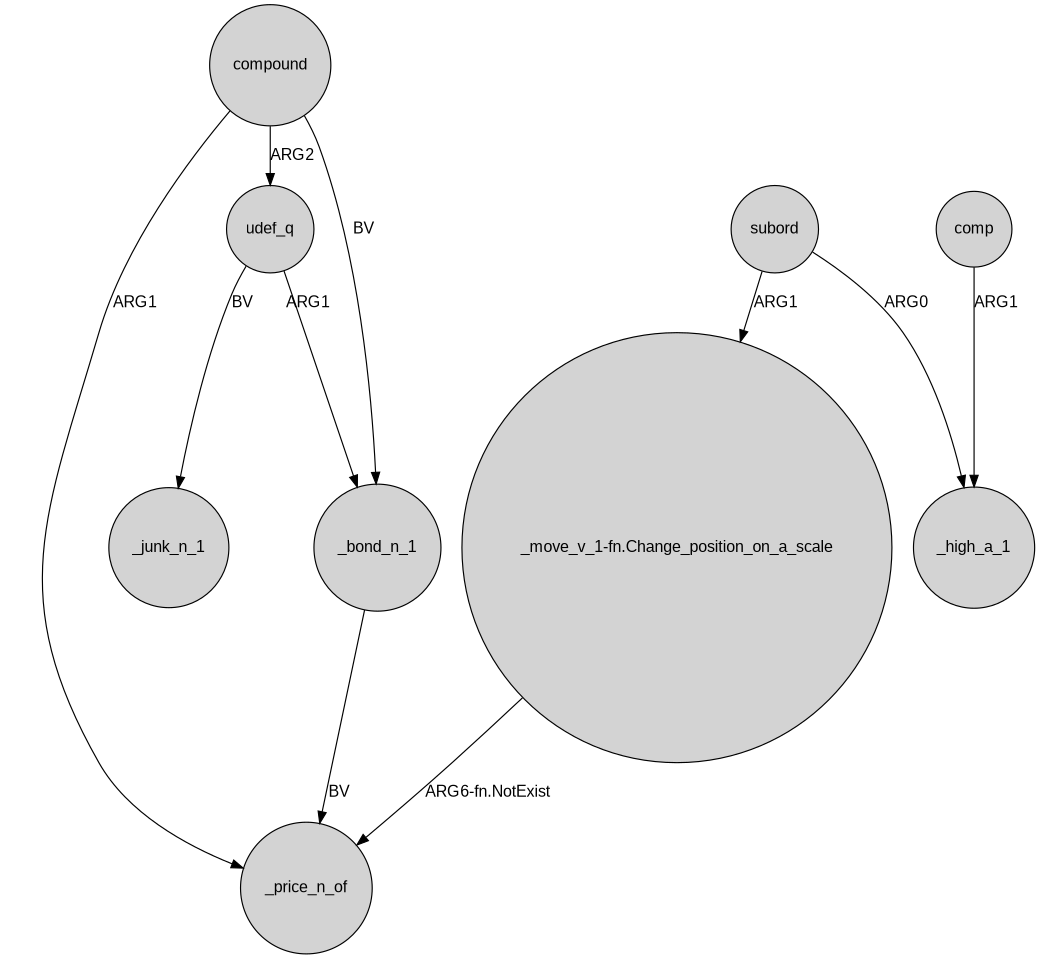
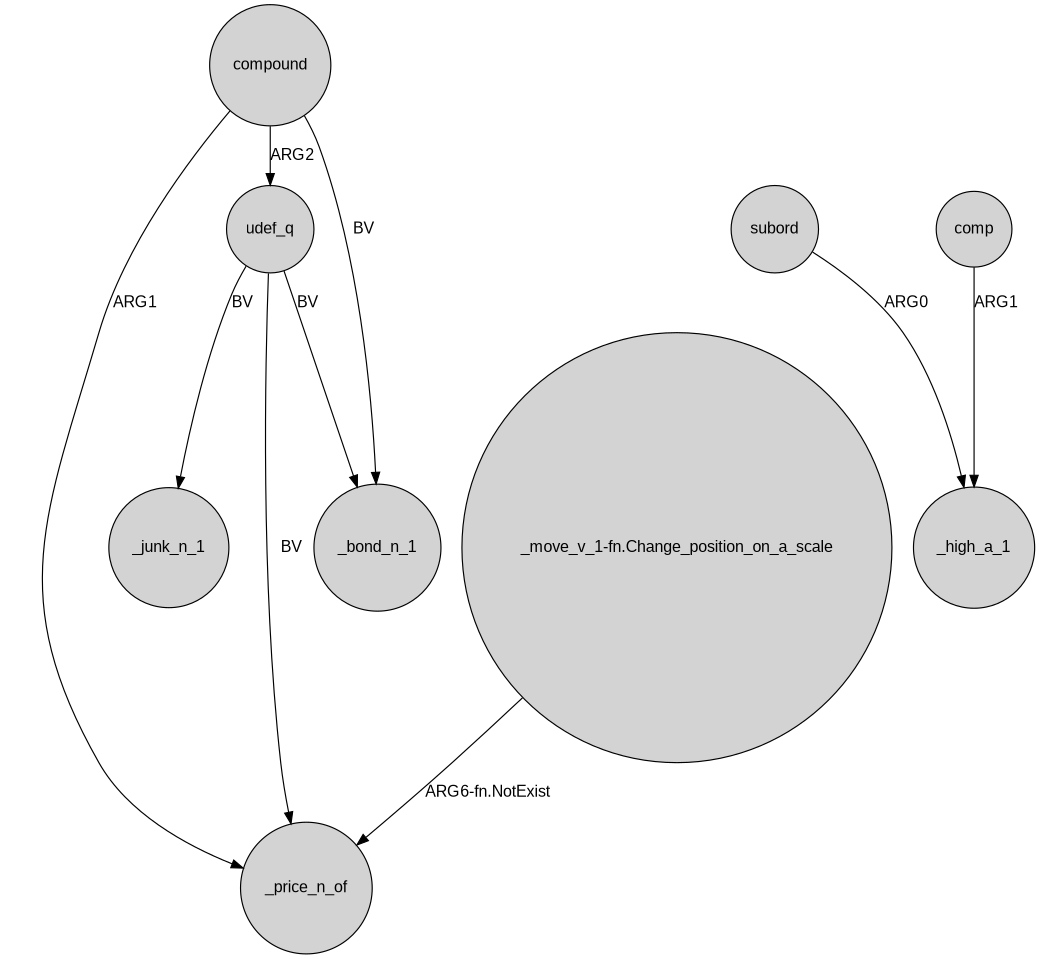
(753, 301) -> none
(308, 303) -> (308, 303)
(343, 711) -> (267, 543)
